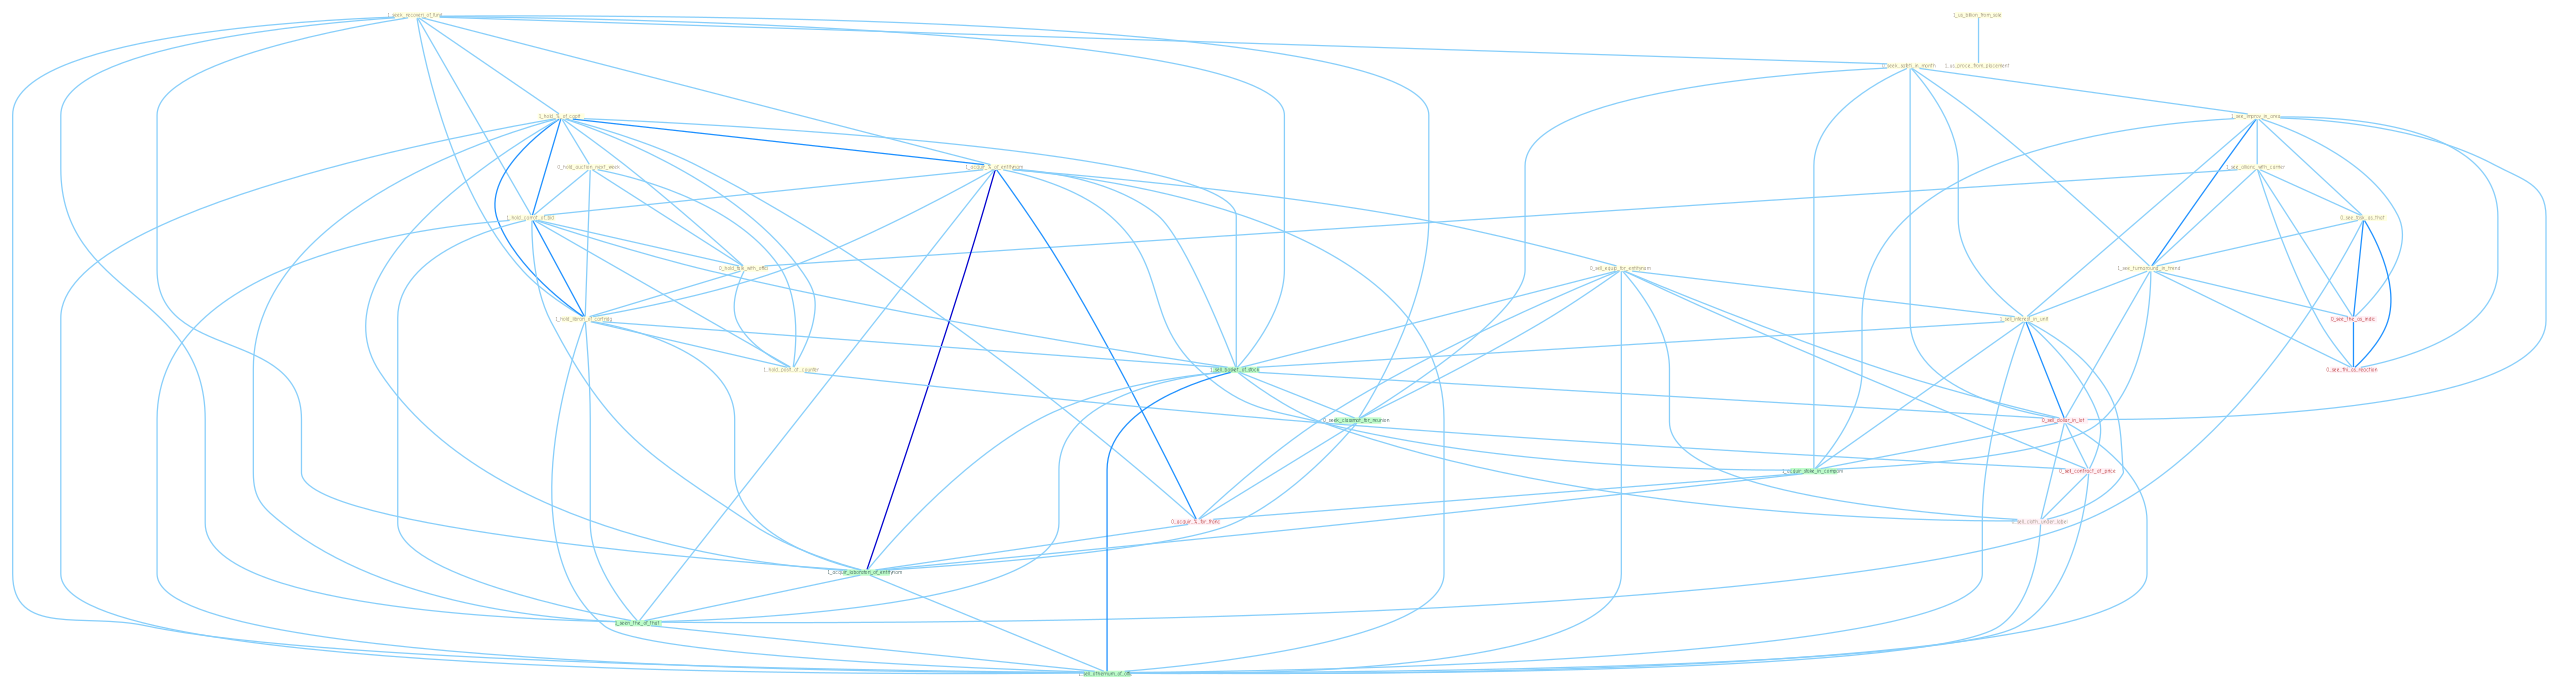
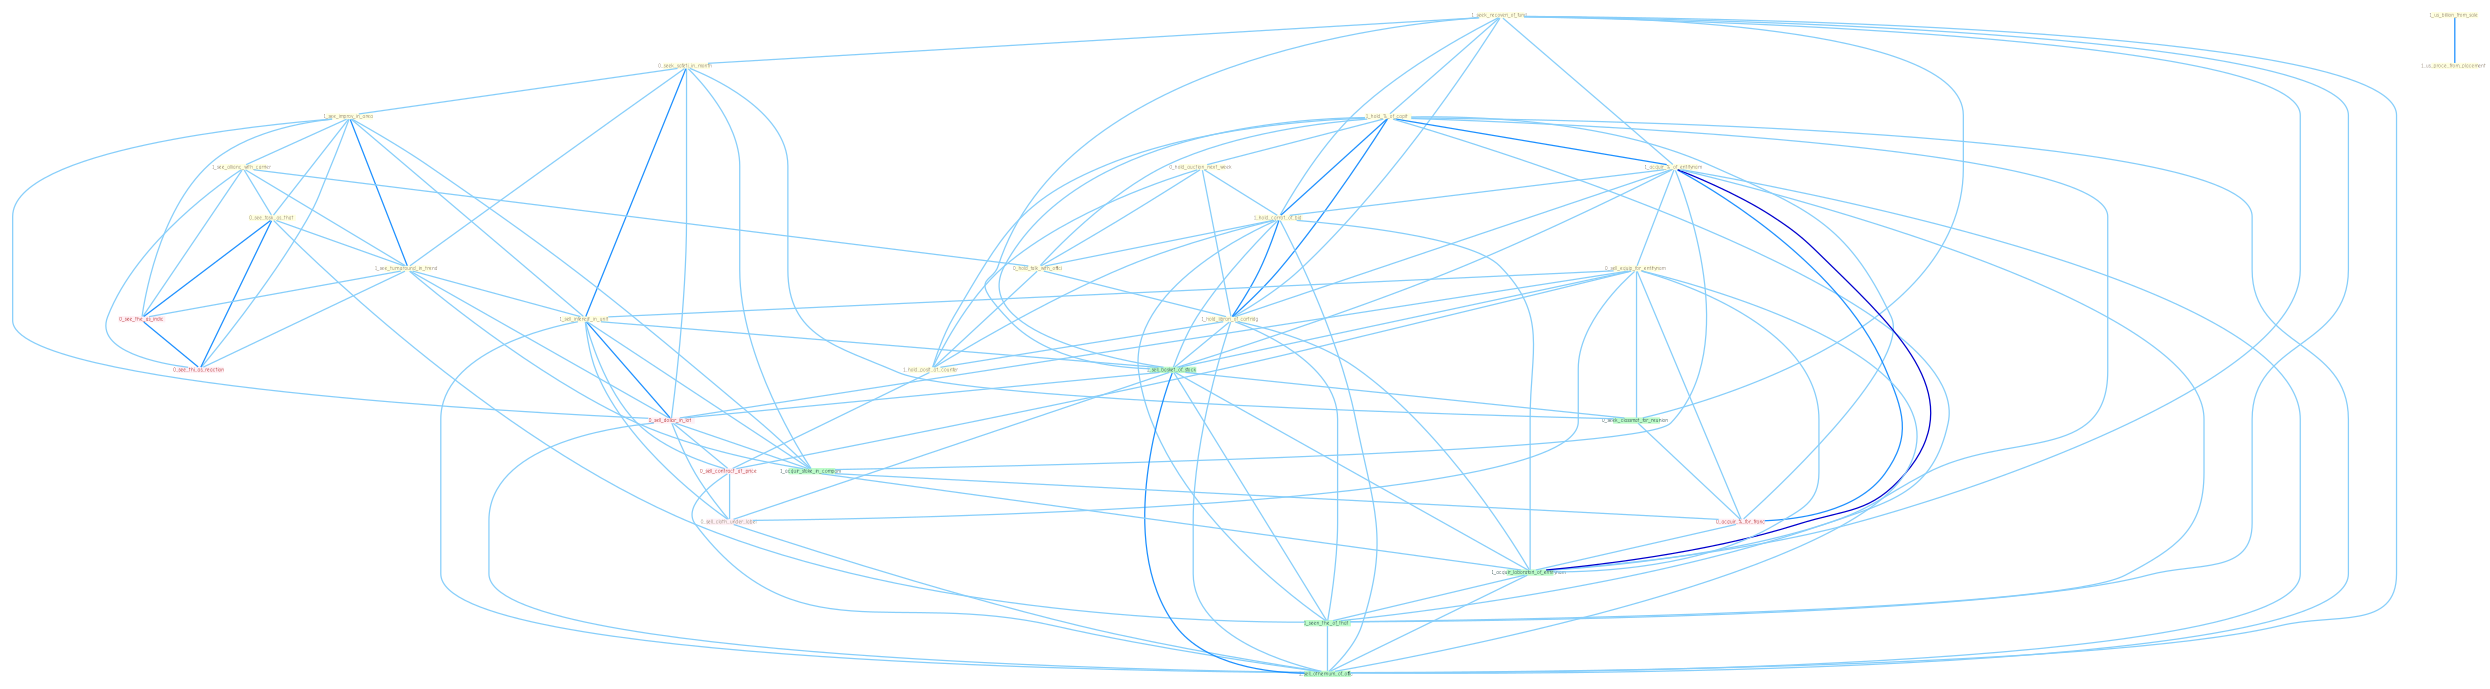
(1979, 41) -> (2455, 41)
(1958, 198) -> (636, 193)
(1216, 529) -> (1819, 474)
